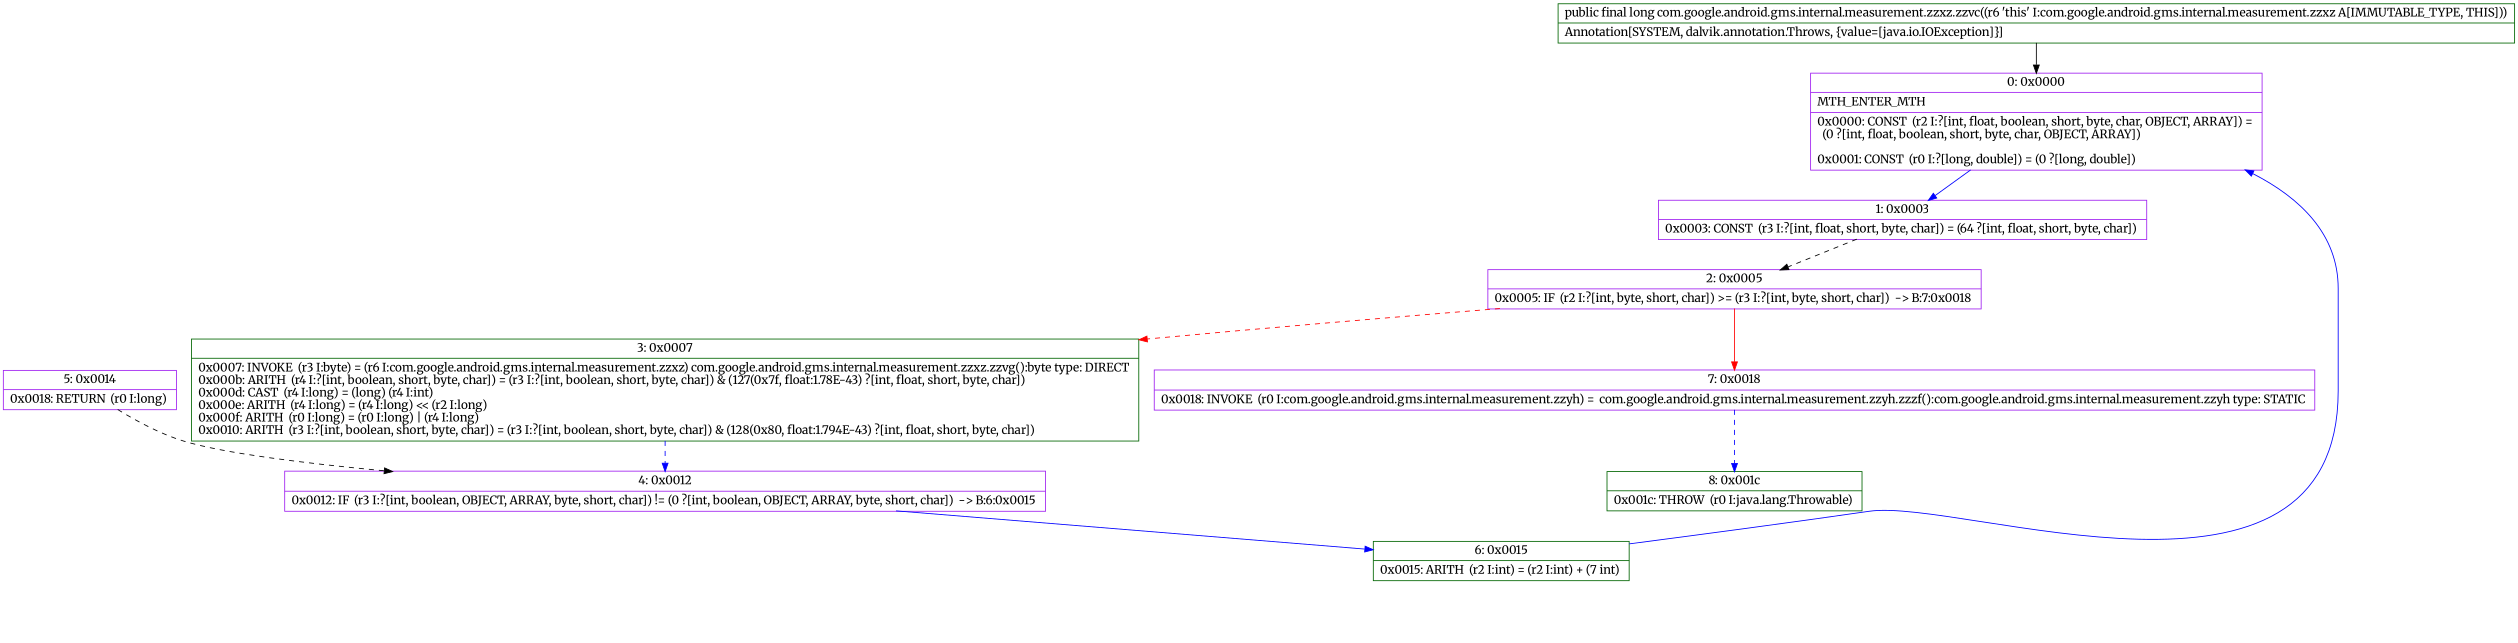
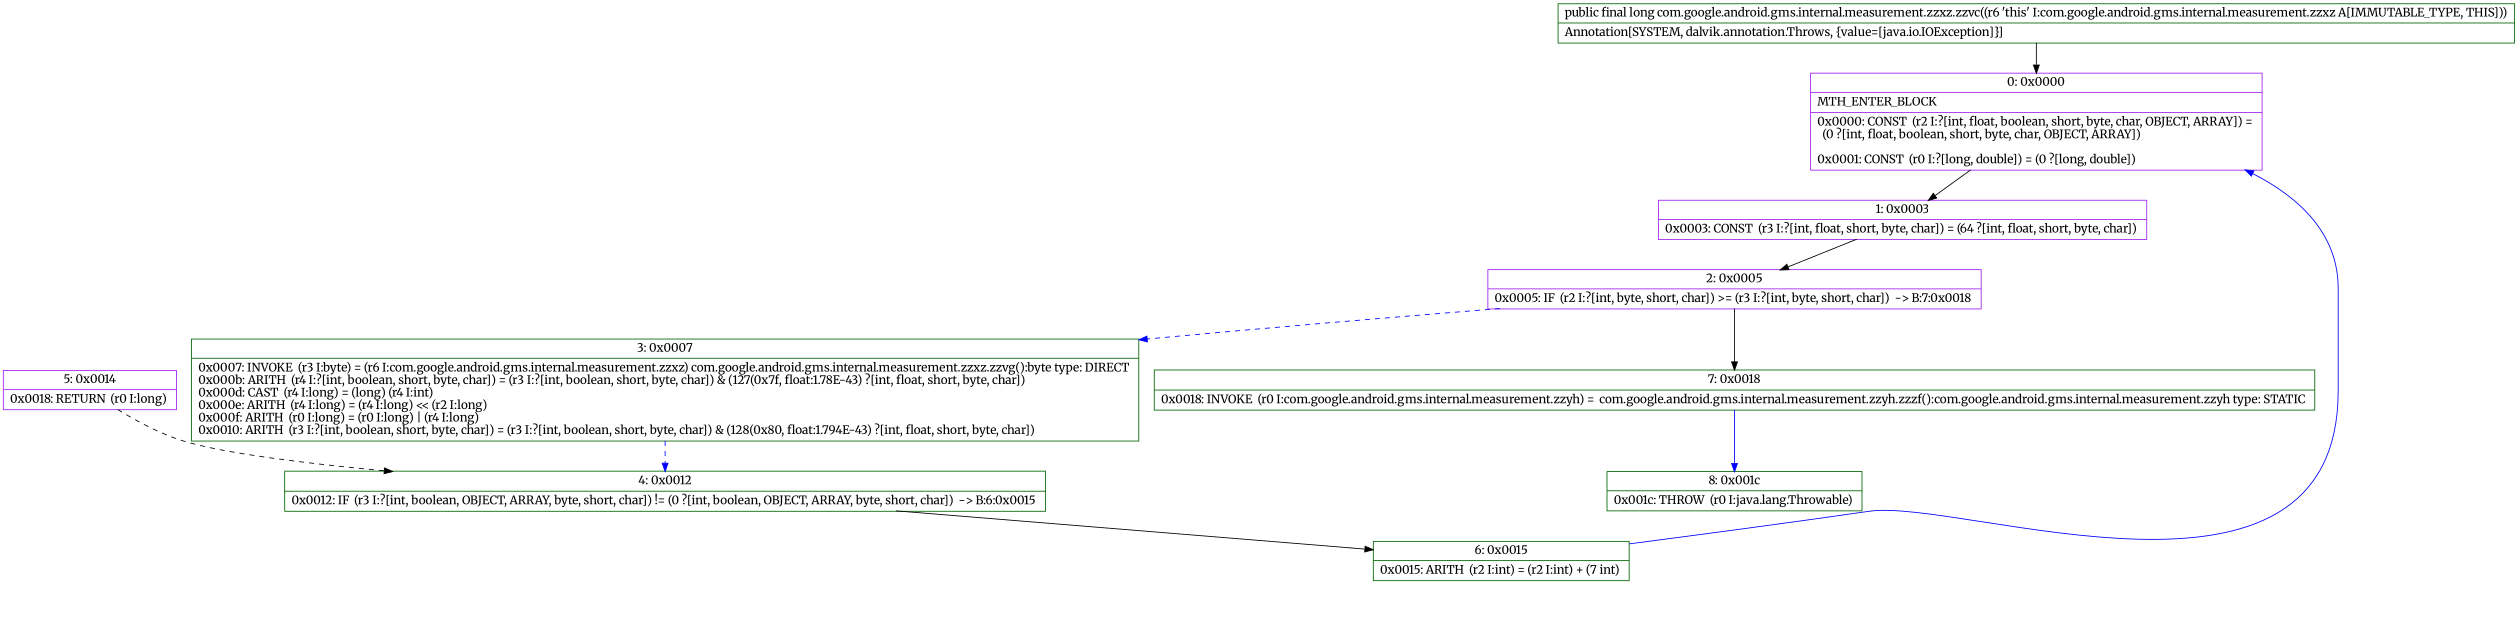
(1872, 102) -> (1877, 102)
(1953, 183) -> (1953, 183)
(1823, 253) -> (1823, 253)
(1324, 323) -> (1324, 323)
(1735, 335) -> (1735, 335)
(1735, 390) -> (1735, 390)
(1735, 437) -> (1735, 437)
(665, 491) -> (665, 491)
(1130, 530) -> (1130, 530)
